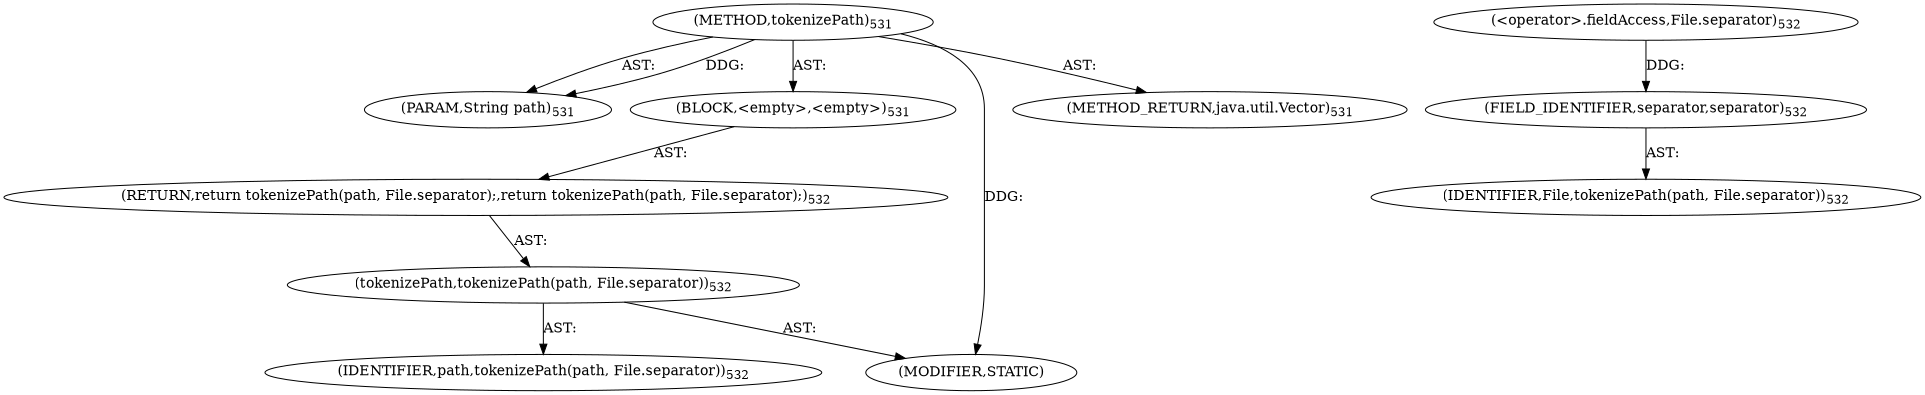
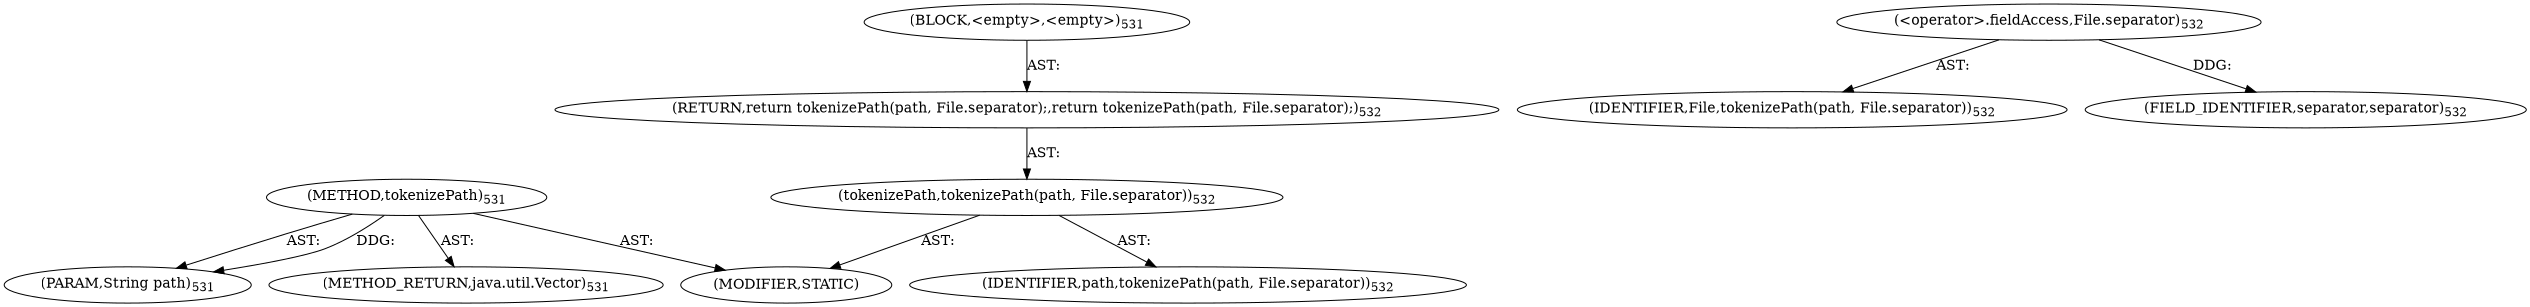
(793, 61) -> none
(1646, 149) -> (1926, 64)
(1006, 197) -> (639, 241)
